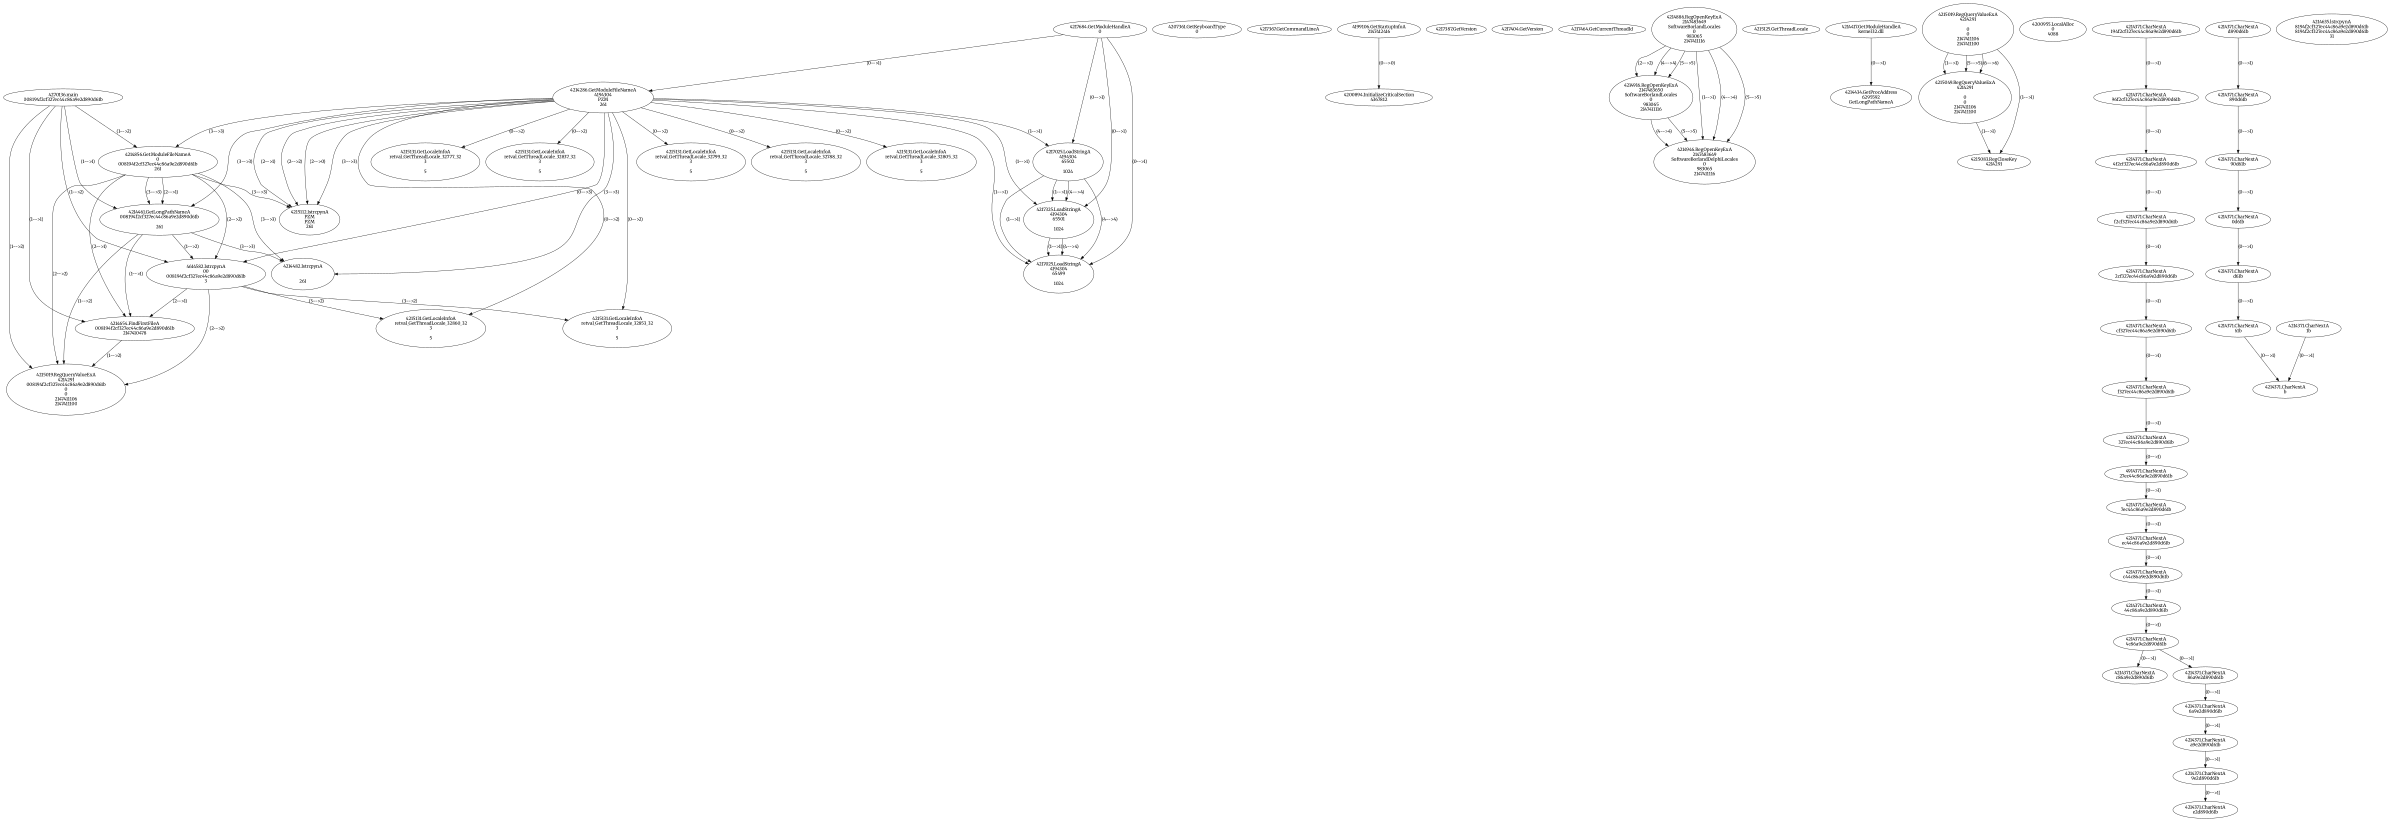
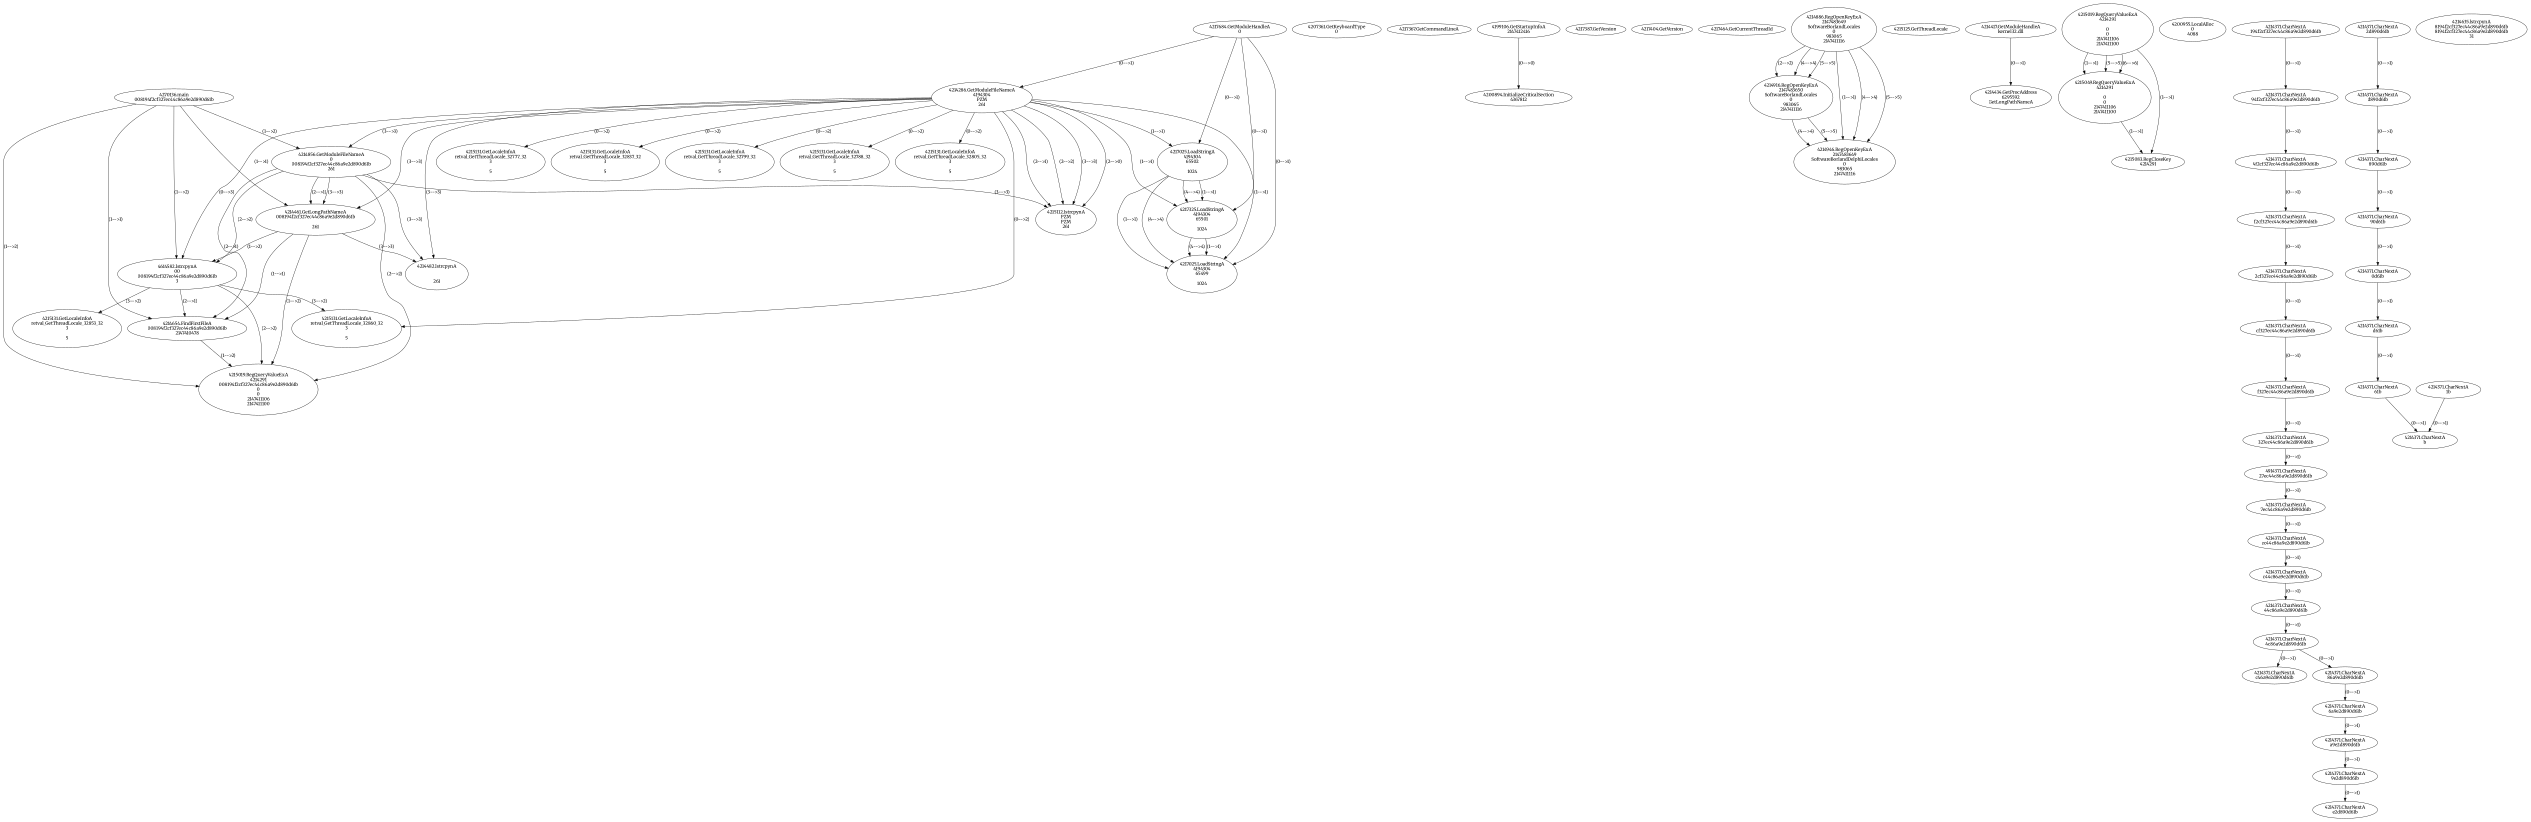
none -> (2378, 29)
(2146, 97) -> (2286, 97)
(628, 208) -> none
(2135, 675) -> (2275, 675)
